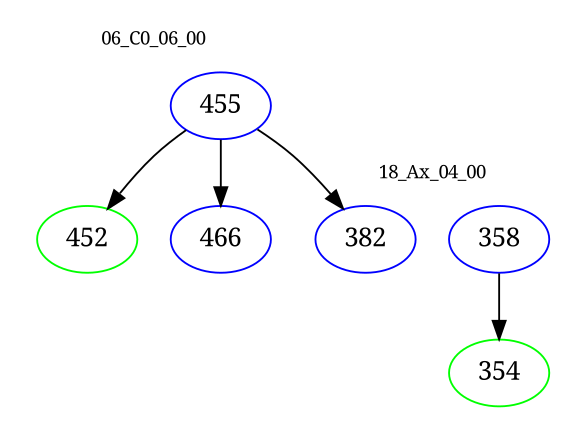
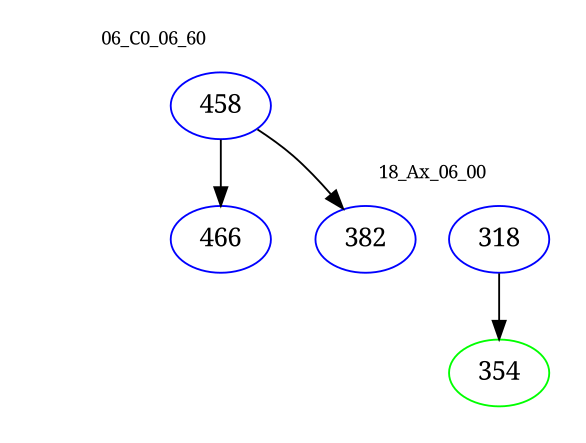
(154, 40) -> (154, 40)
(221, 106) -> (221, 106)
(432, 173) -> (432, 173)
(87, 239) -> none
(499, 239) -> (499, 239)
